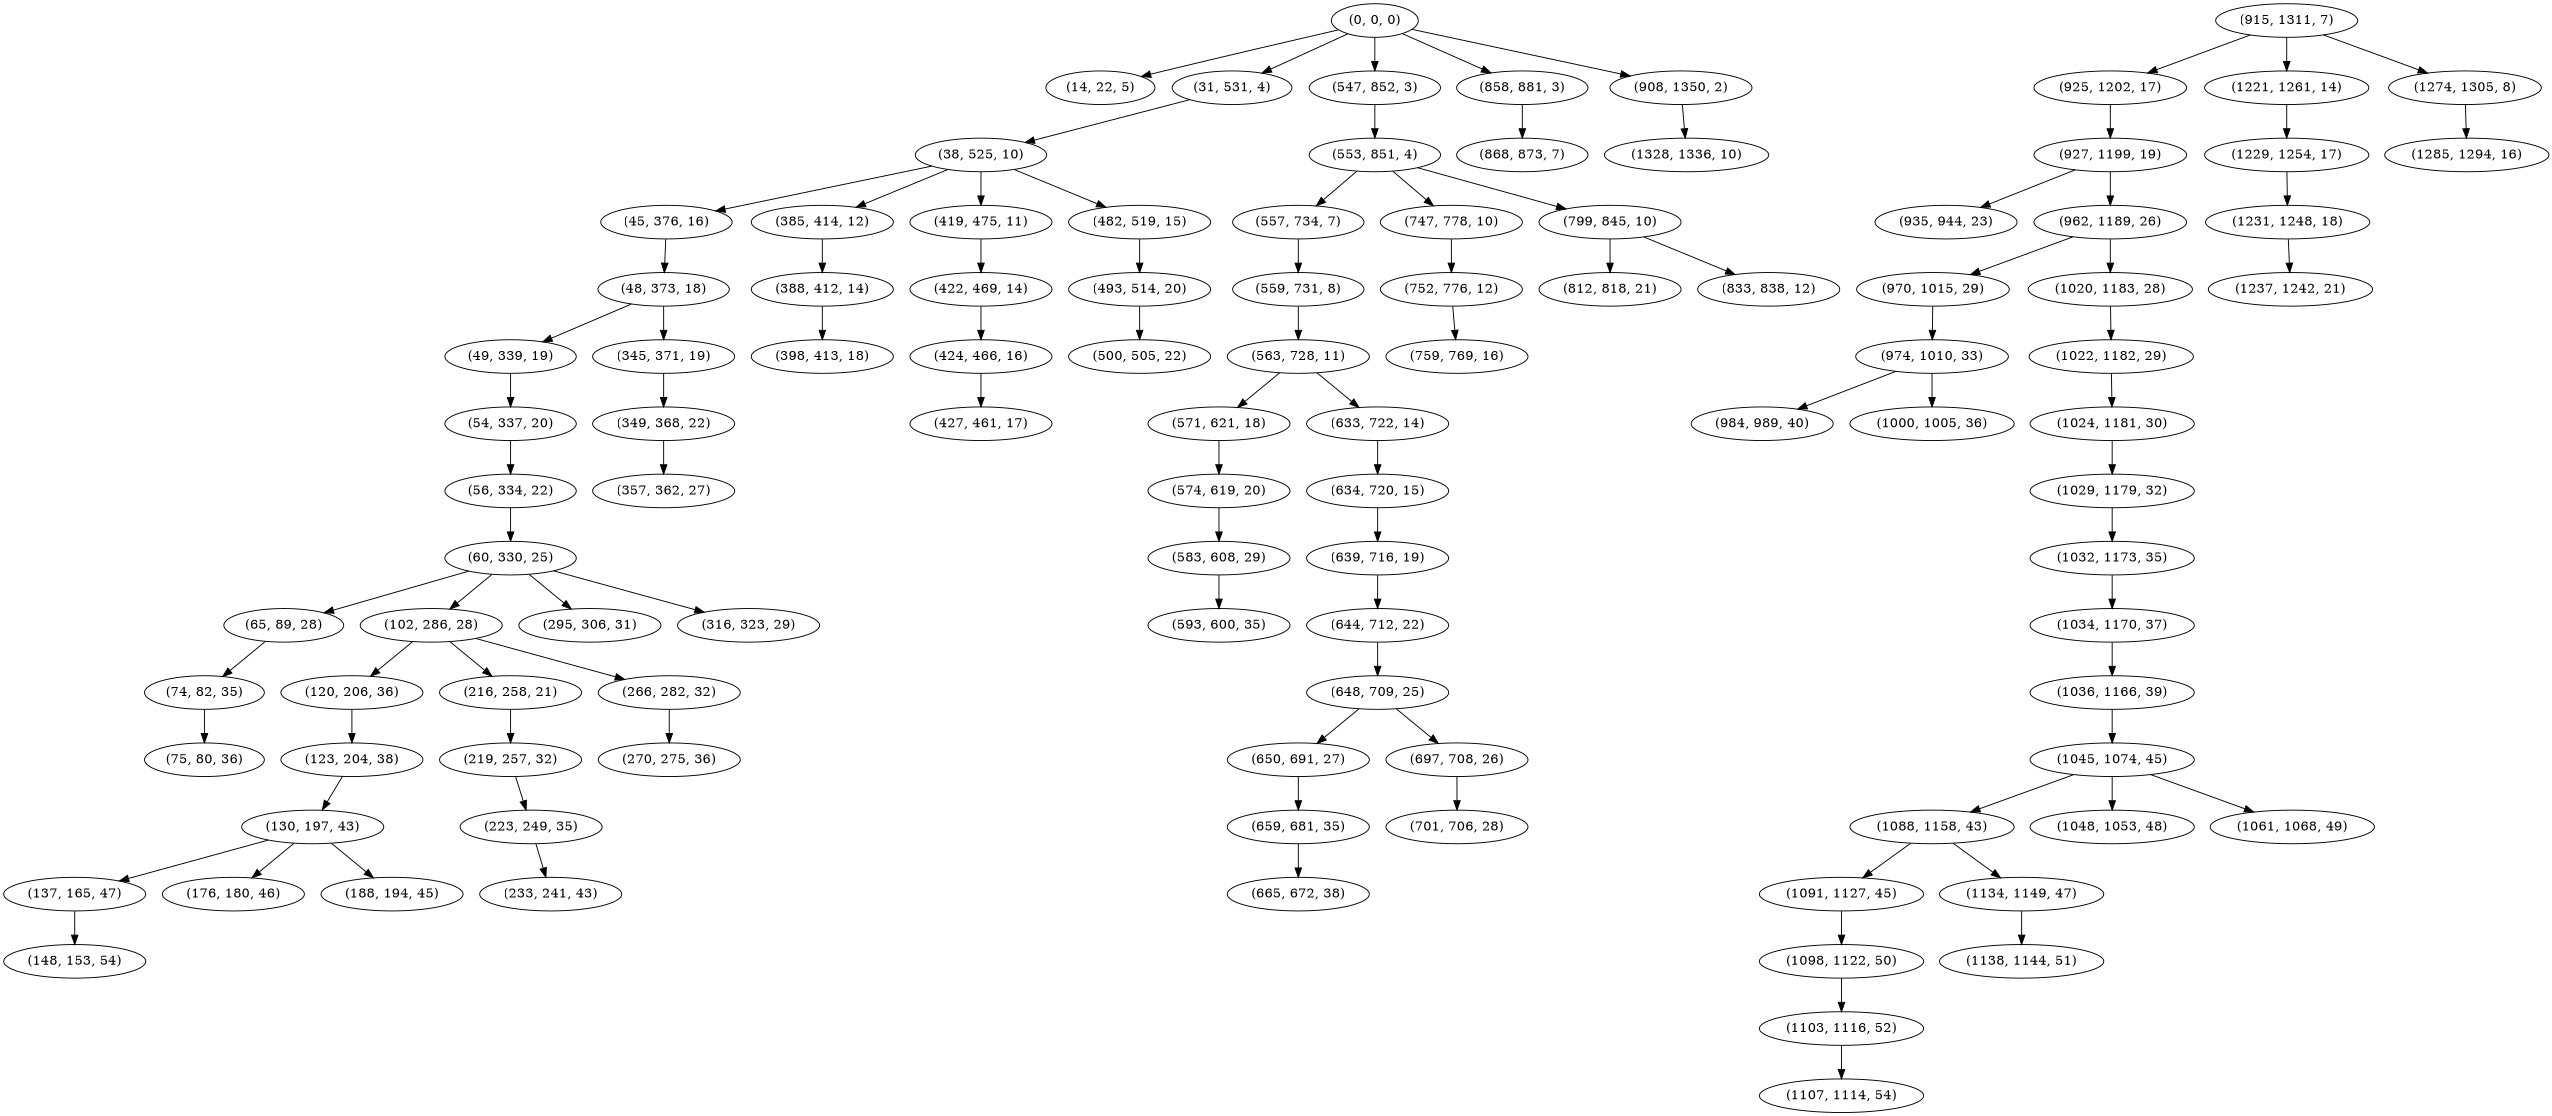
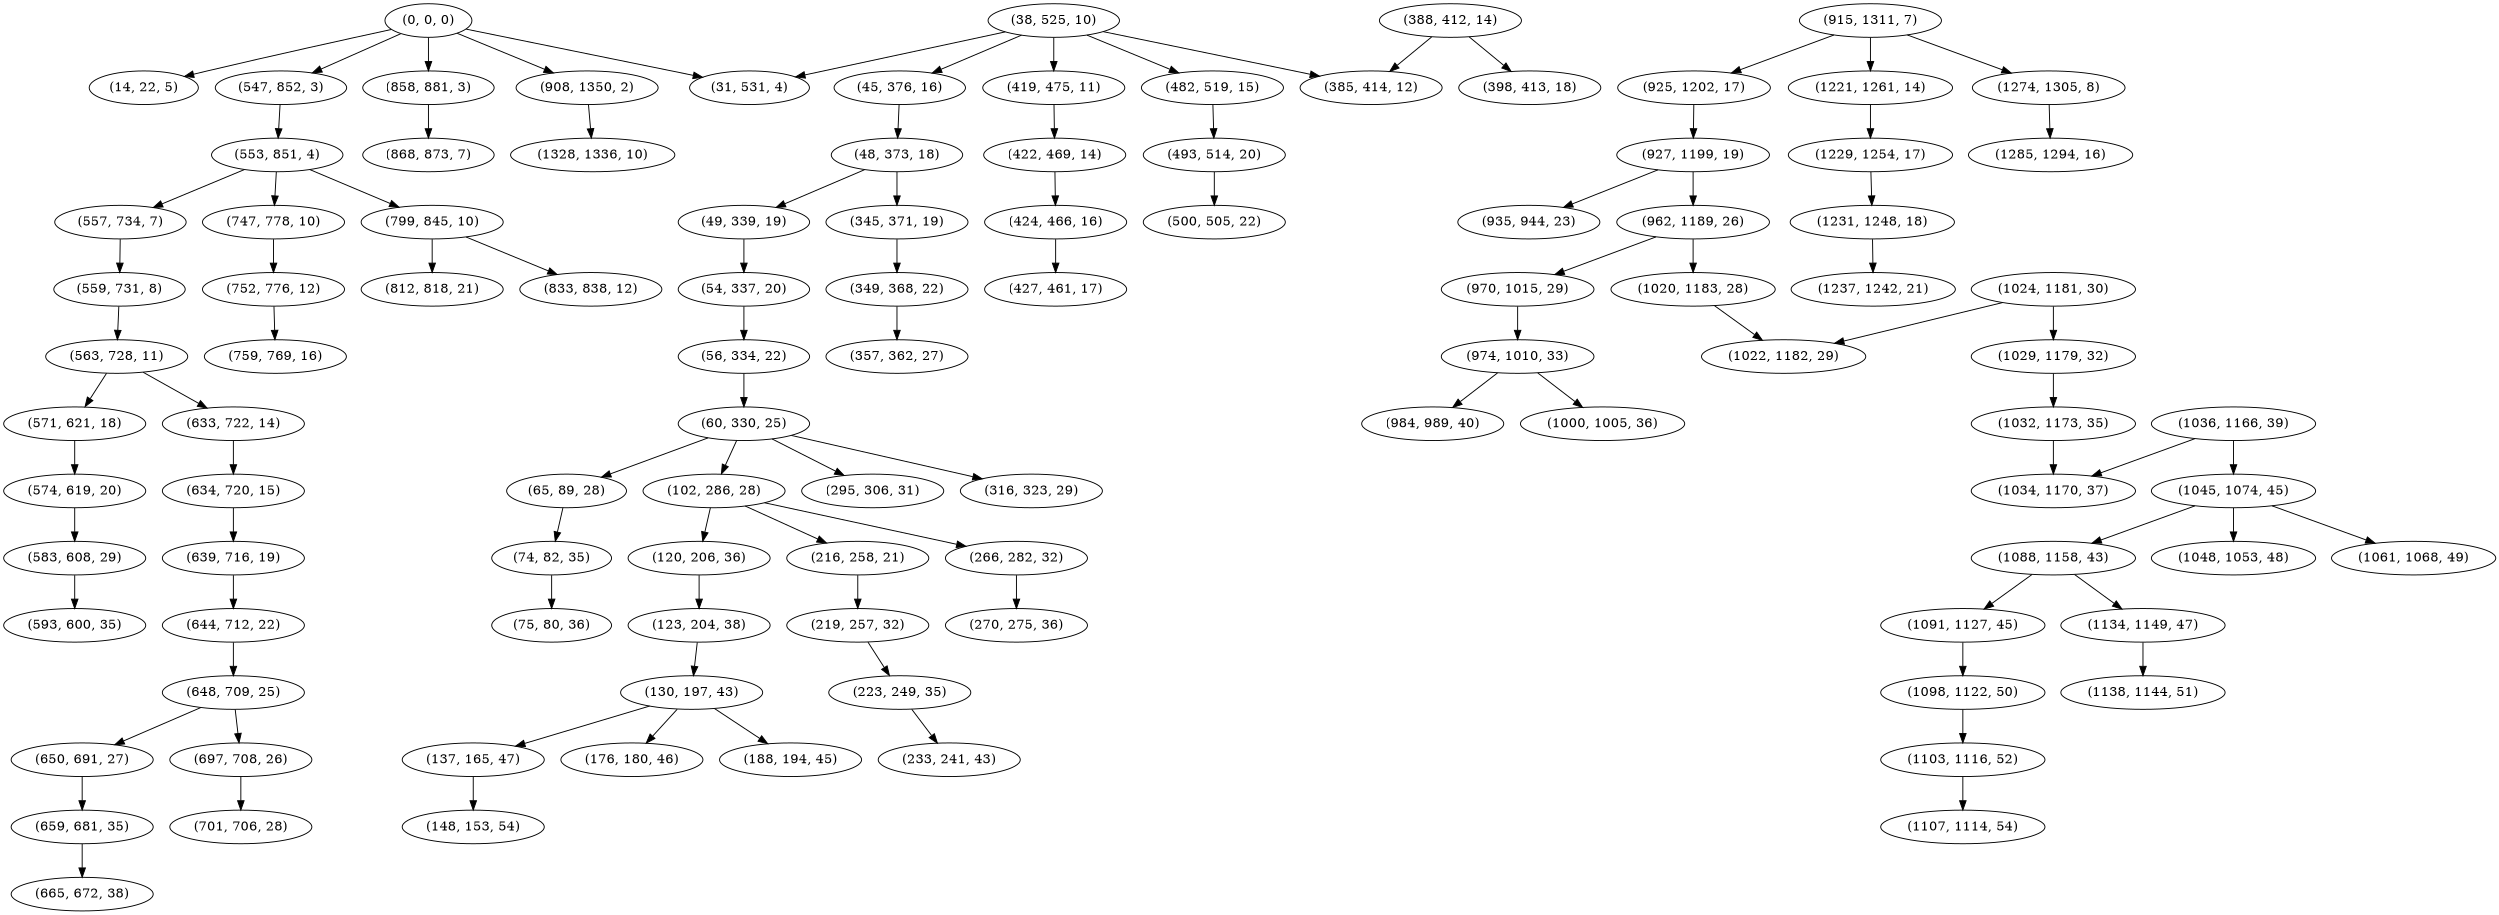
(1112, 120) -> (905, 53)
(822, 251) -> (1414, 51)
(2112, 386) -> (1923, 322)
(2112, 654) -> (2148, 456)
